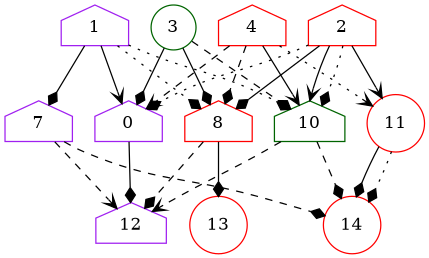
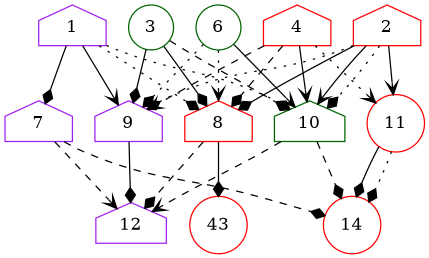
none -> (219, 27)
(129, 123) -> (129, 123)
(219, 225) -> (219, 225)
